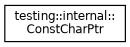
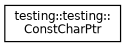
(65, 24) -> (63, 24)
